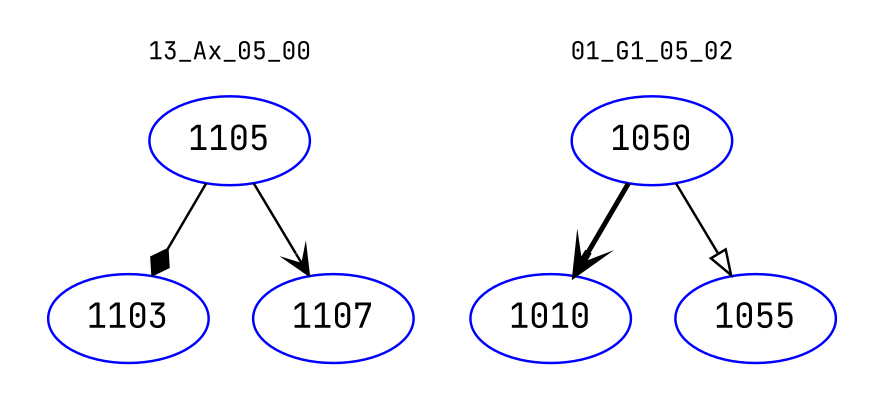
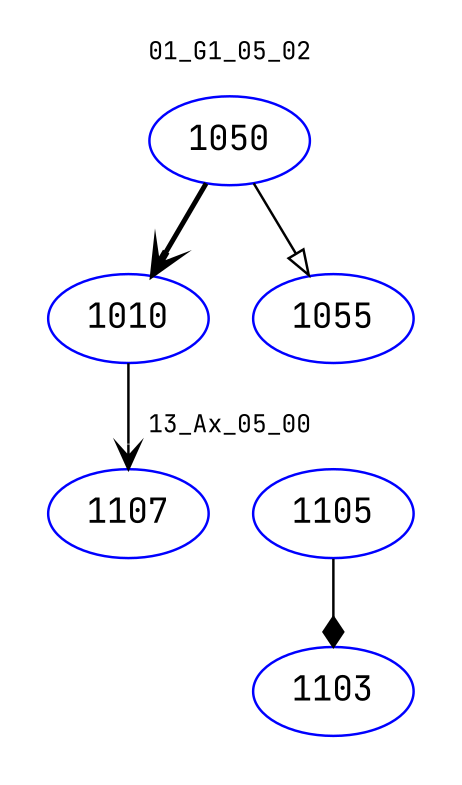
(275, 218) -> (128, 418)
